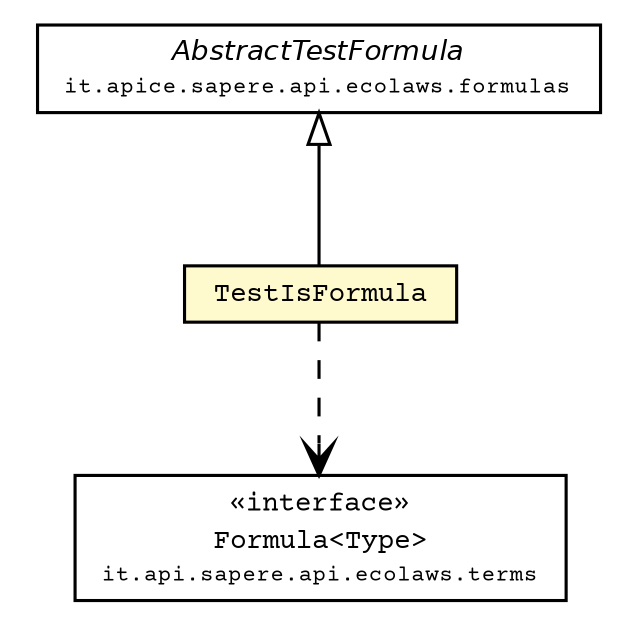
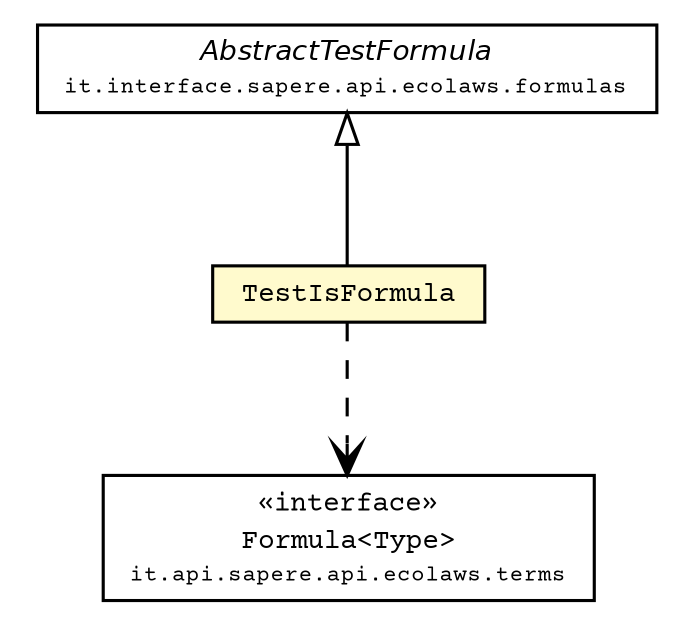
(319, 86) -> (347, 86)
